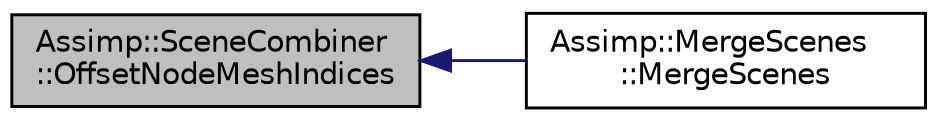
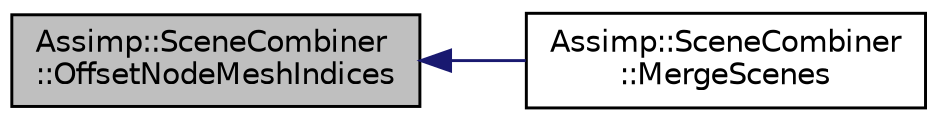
(726, 61) -> (726, 61)
